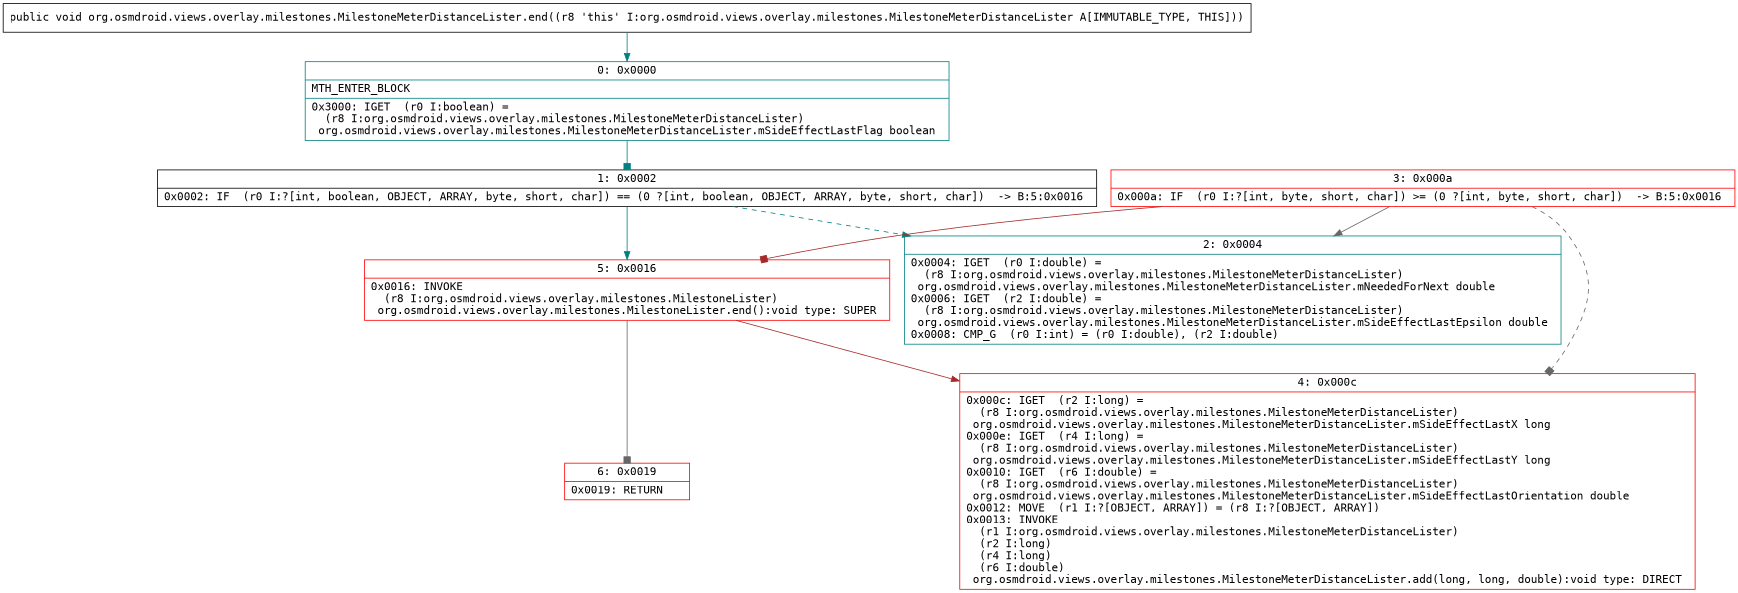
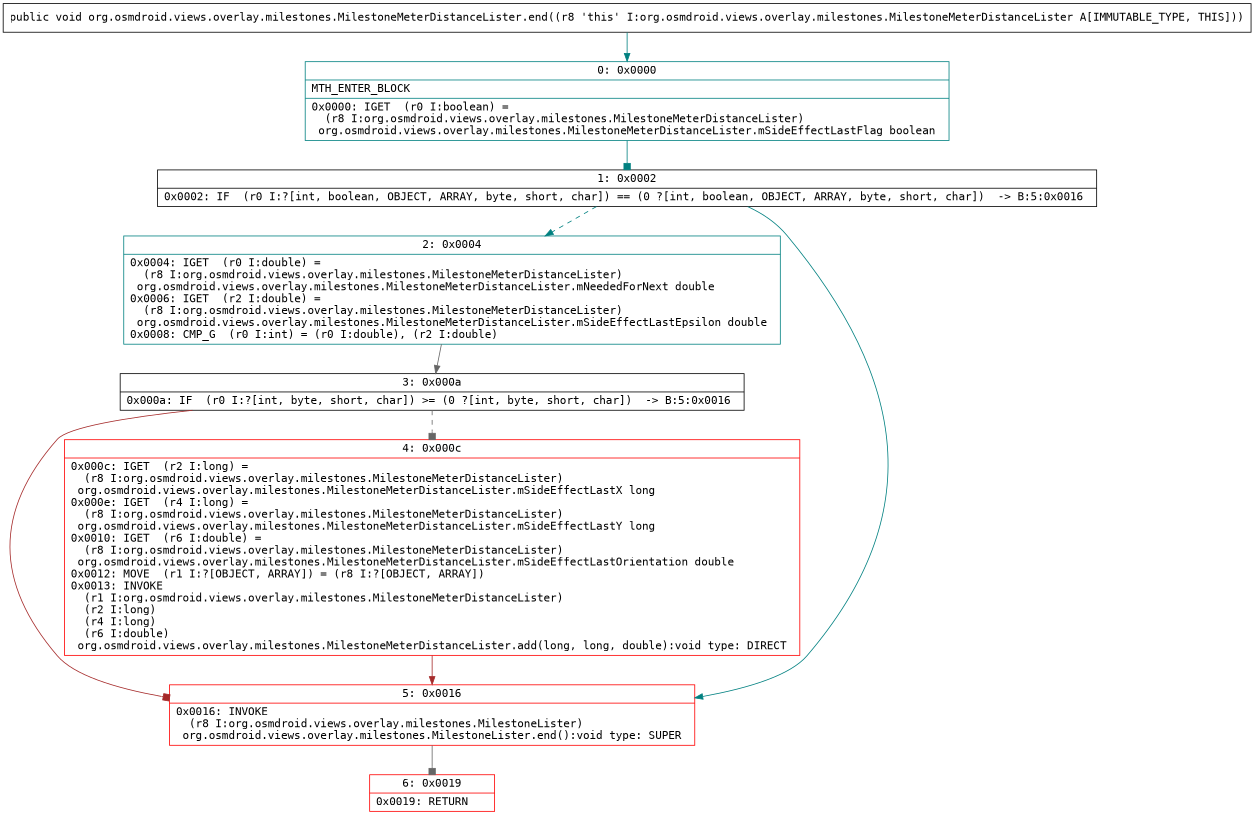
(413, 107) -> (413, 107)
(1423, 188) -> (432, 392)
(1365, 219) -> (439, 355)
(844, 350) -> (432, 666)
